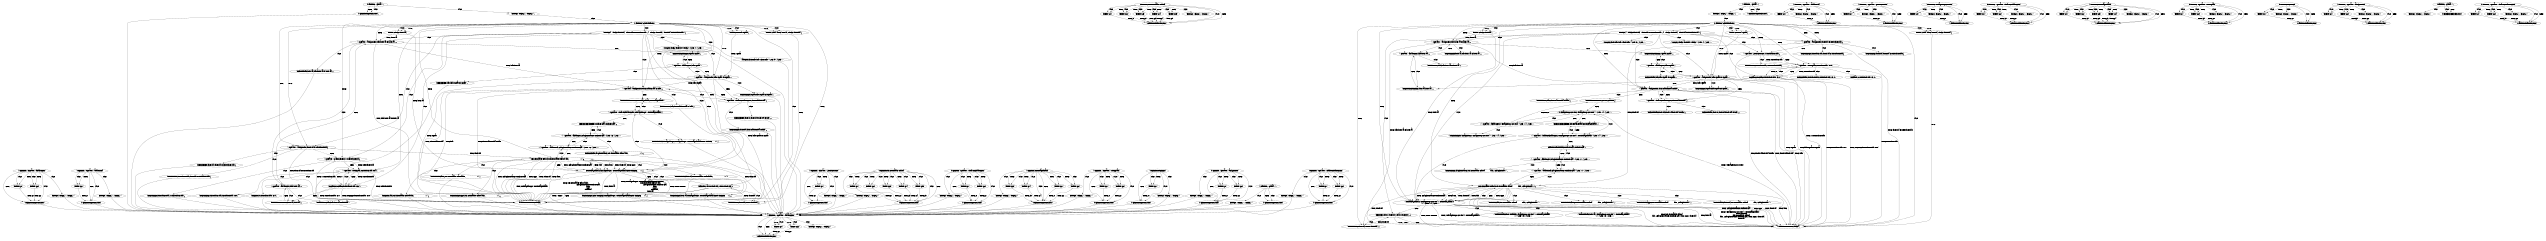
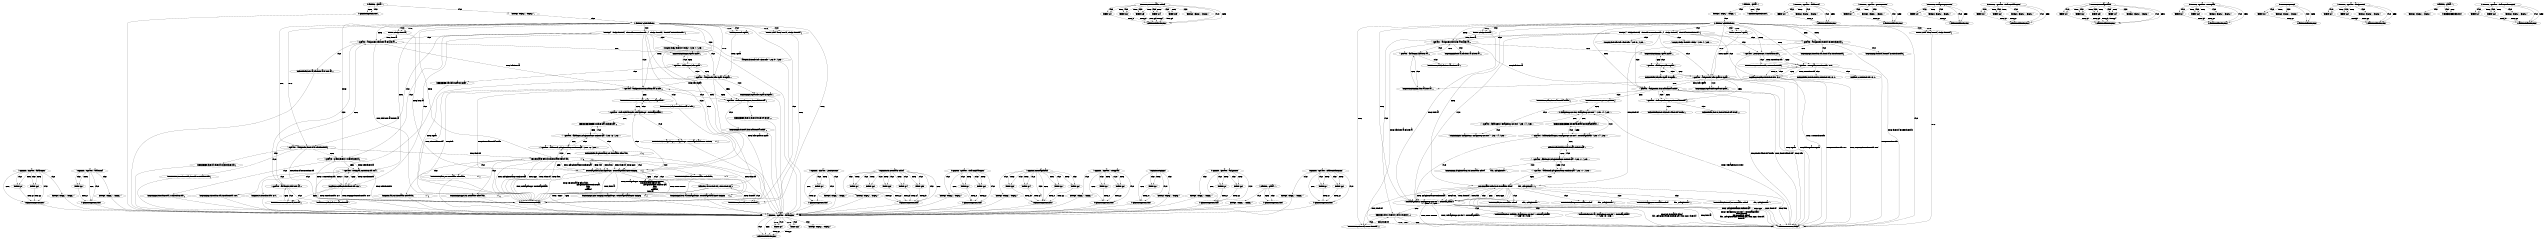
(1545, 112) -> (1545, 112)
(1543, 118) -> none
